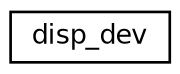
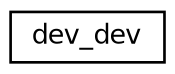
(90, 37) -> (88, 37)
